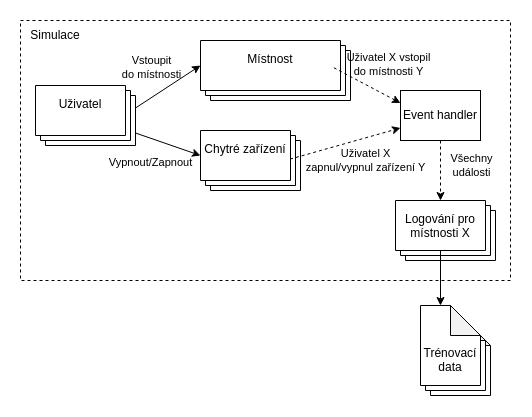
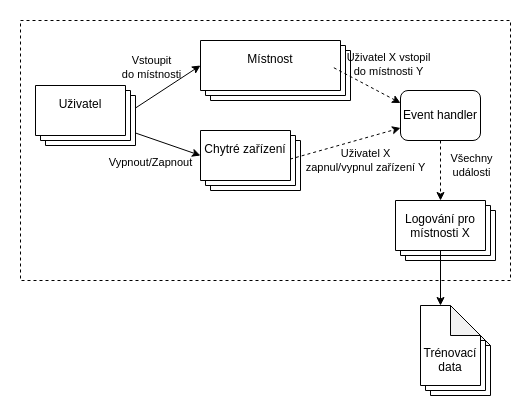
(56, 36) -> none
(441, 116) -> (441, 116)
